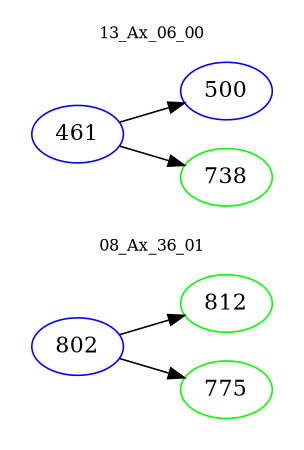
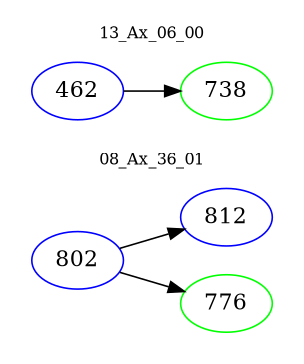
(226, 91) -> none
(78, 134) -> (78, 91)
(226, 303) -> (226, 217)
(226, 390) -> (226, 303)
